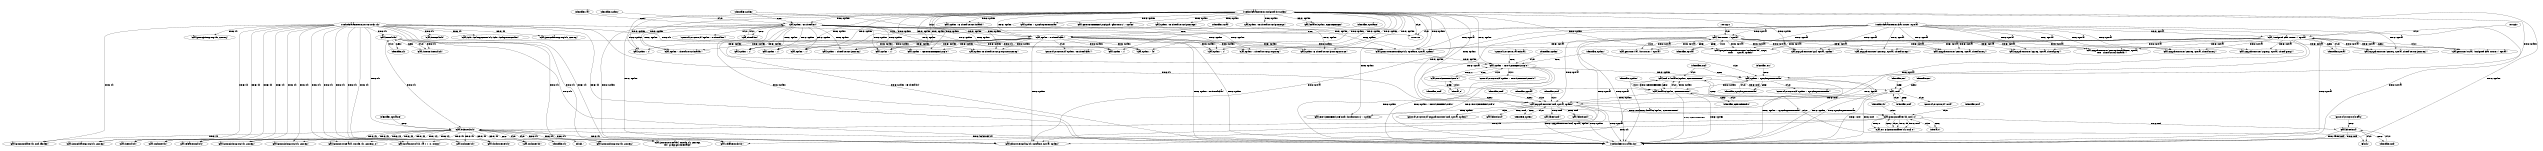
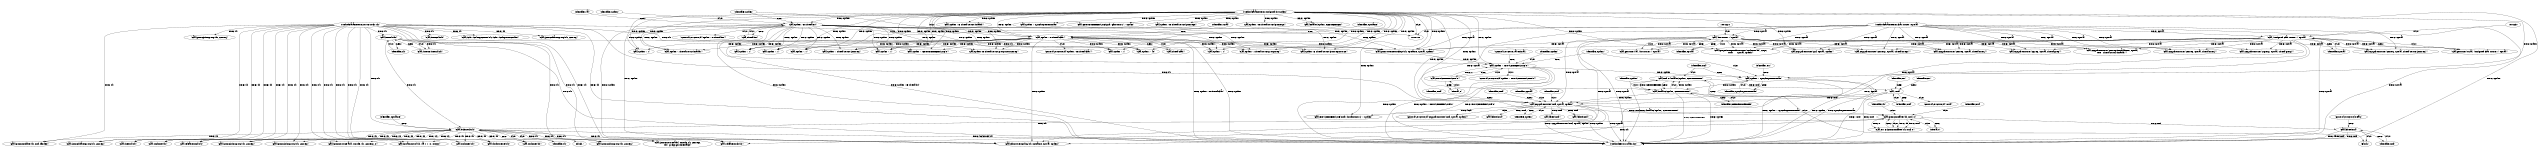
(1462, 46) -> none
none -> (1176, 52)
(1803, 91) -> none
(1736, 104) -> (1736, 104)
(1466, 111) -> (1466, 111)
(1183, 125) -> (1181, 122)
